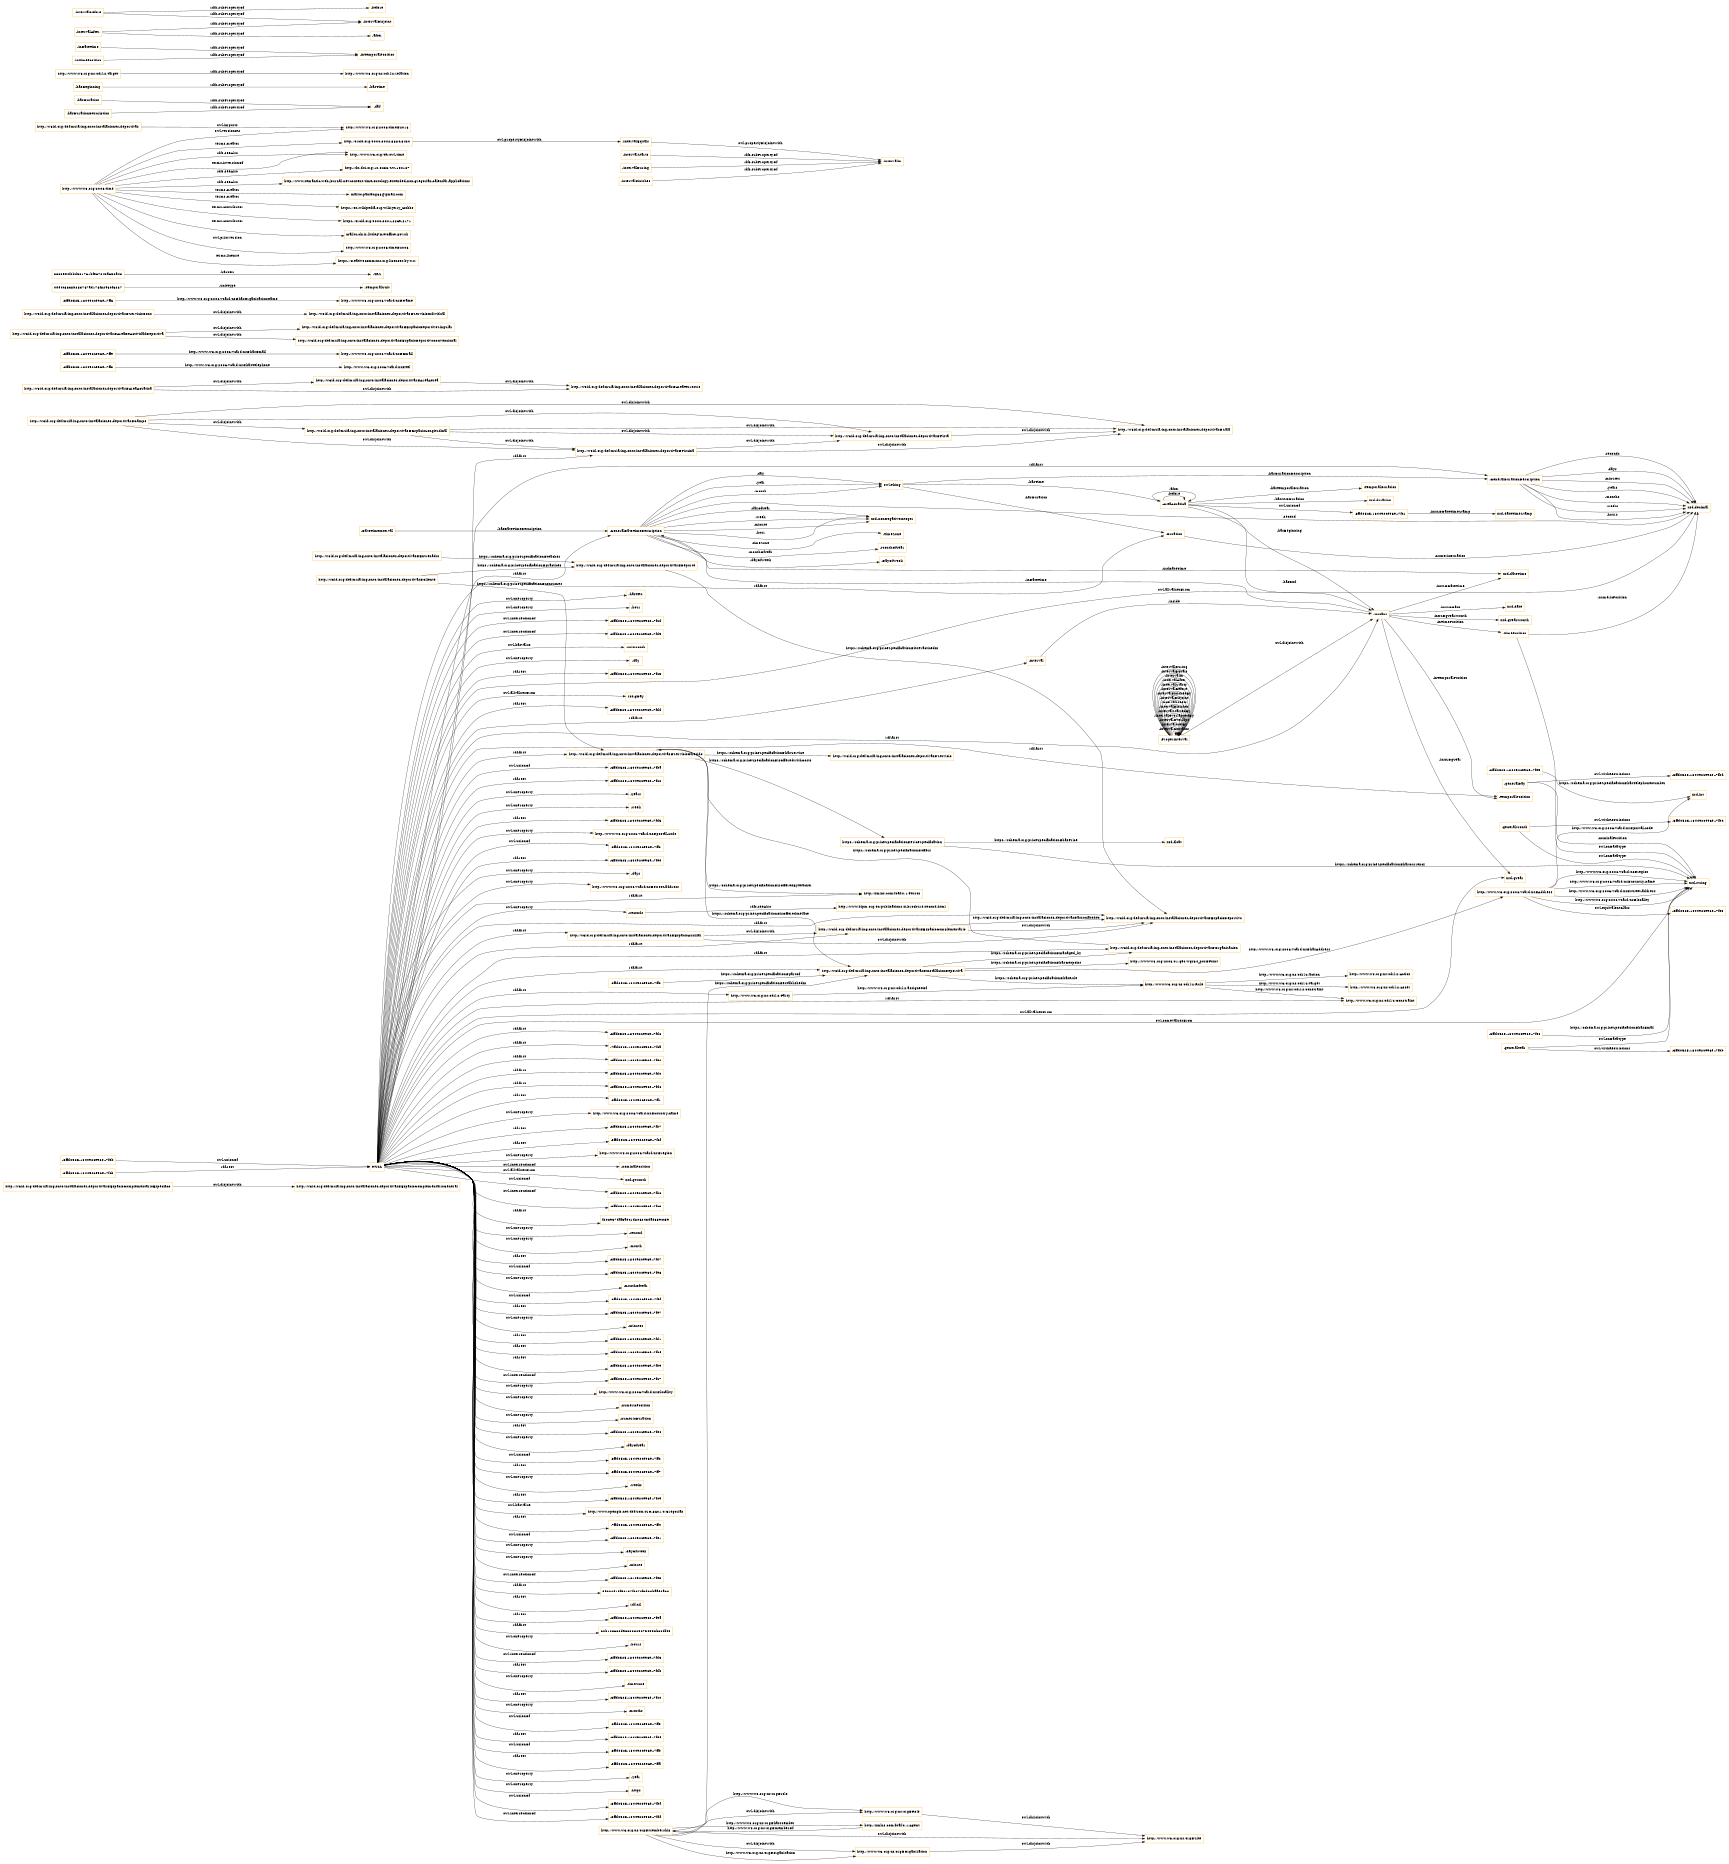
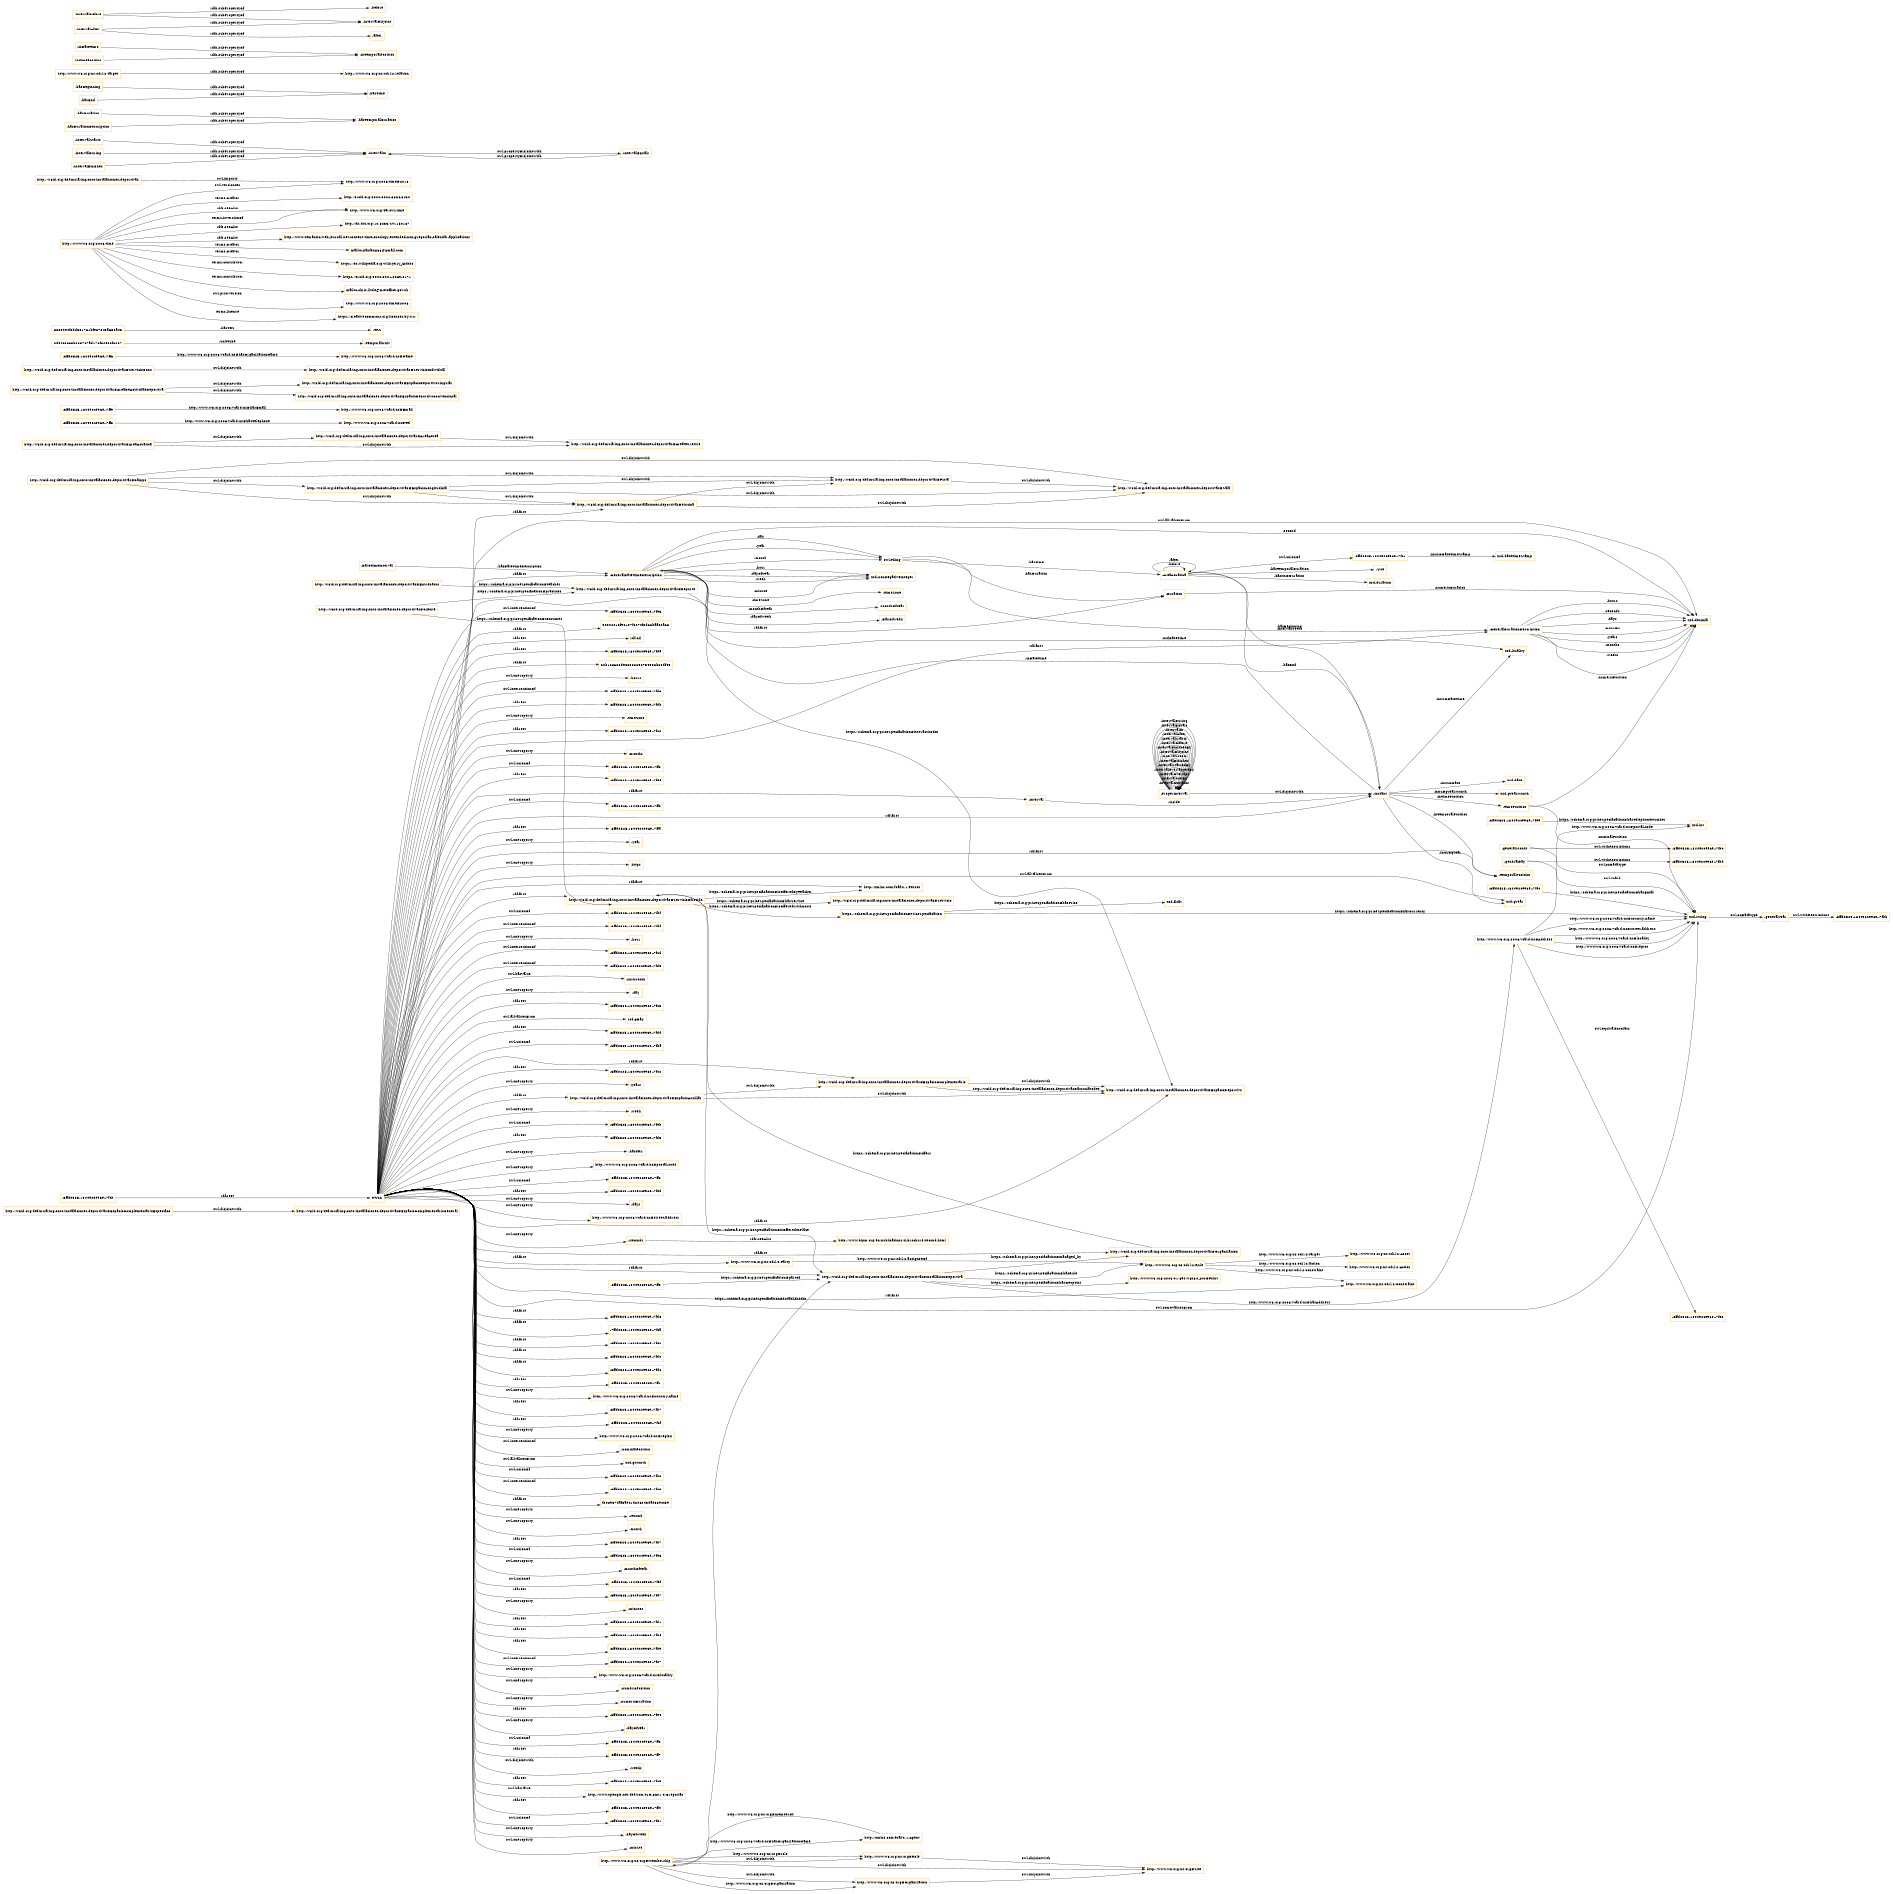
none -> (88, 100)
(377, 107) -> (377, 120)
(515, 142) -> (503, 153)
(1290, 474) -> (1290, 629)
(1380, 487) -> (1380, 570)
(1515, 574) -> (1515, 651)
(1612, 847) -> (1612, 878)
(1669, 1030) -> (1734, 917)
(242, 1164) -> (485, 1131)
(520, 1477) -> (520, 1760)
(636, 1525) -> (636, 1808)
(636, 1578) -> (636, 612)
(761, 1823) -> (761, 1842)
